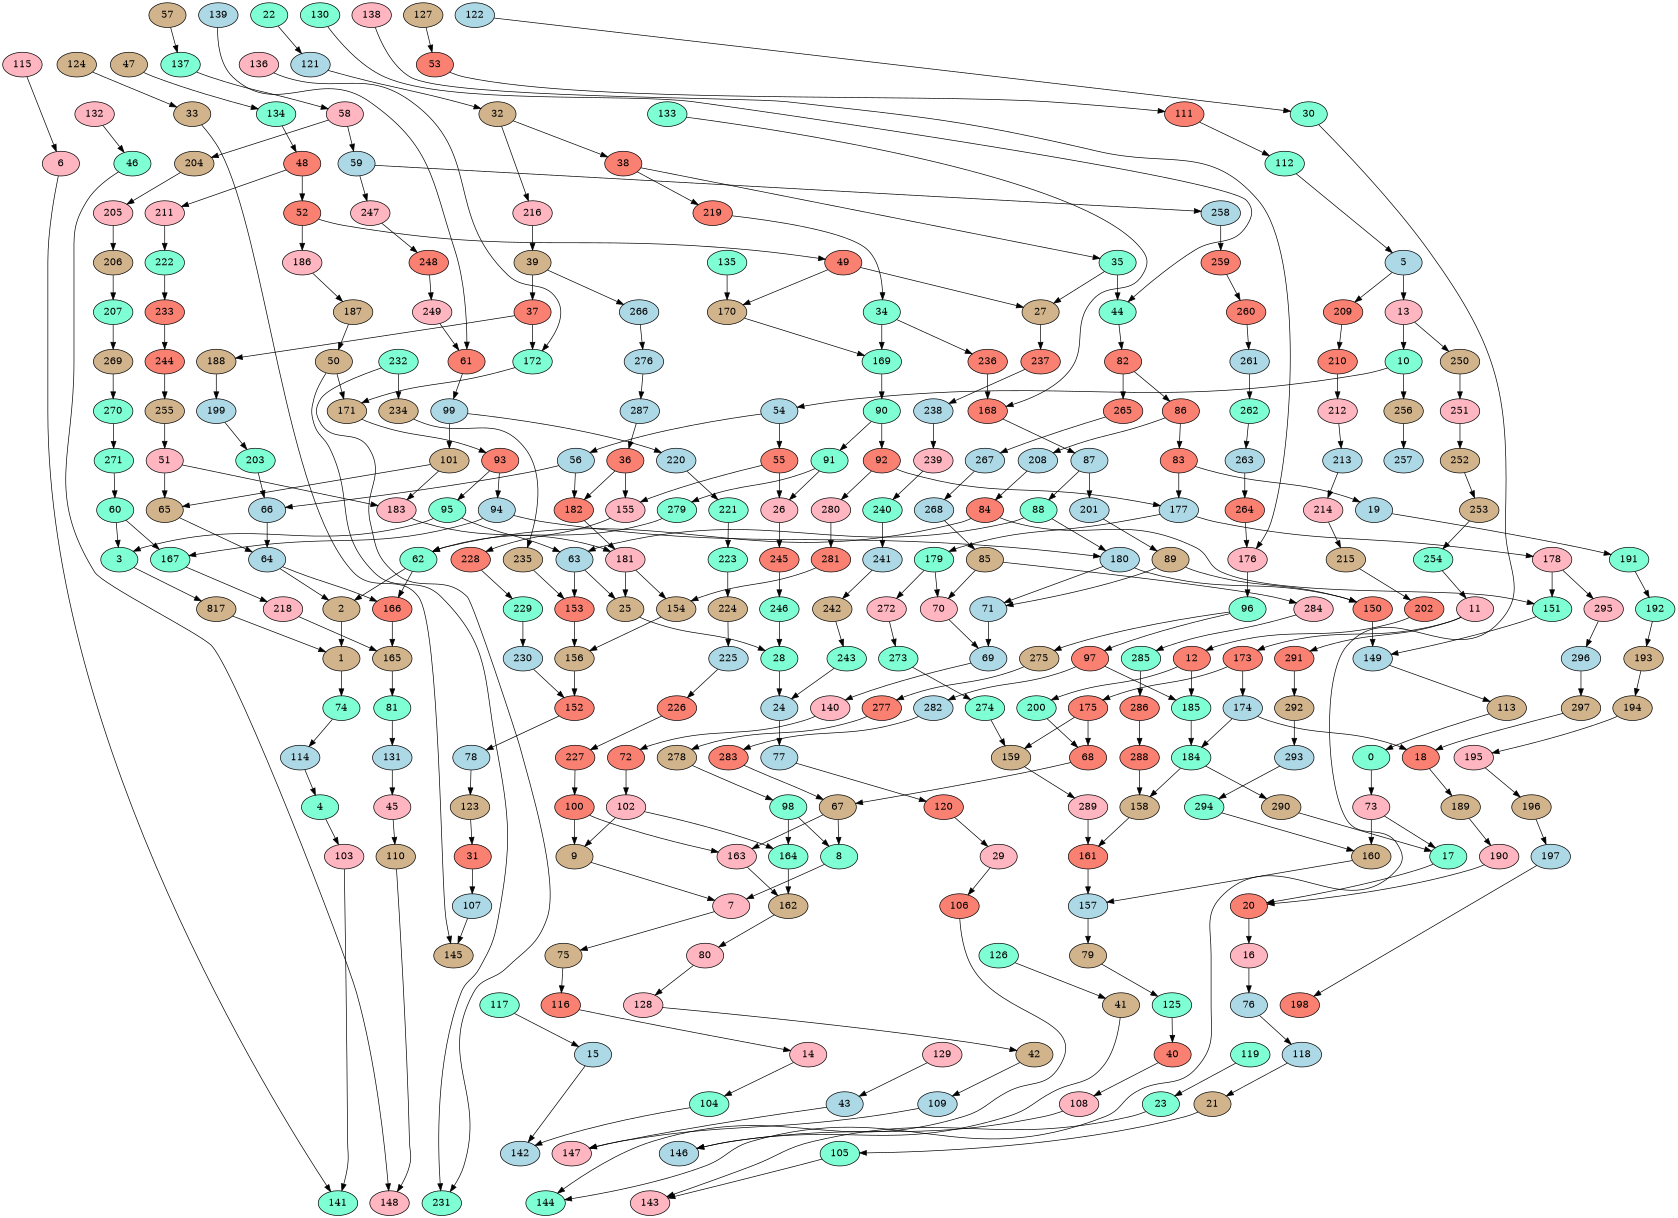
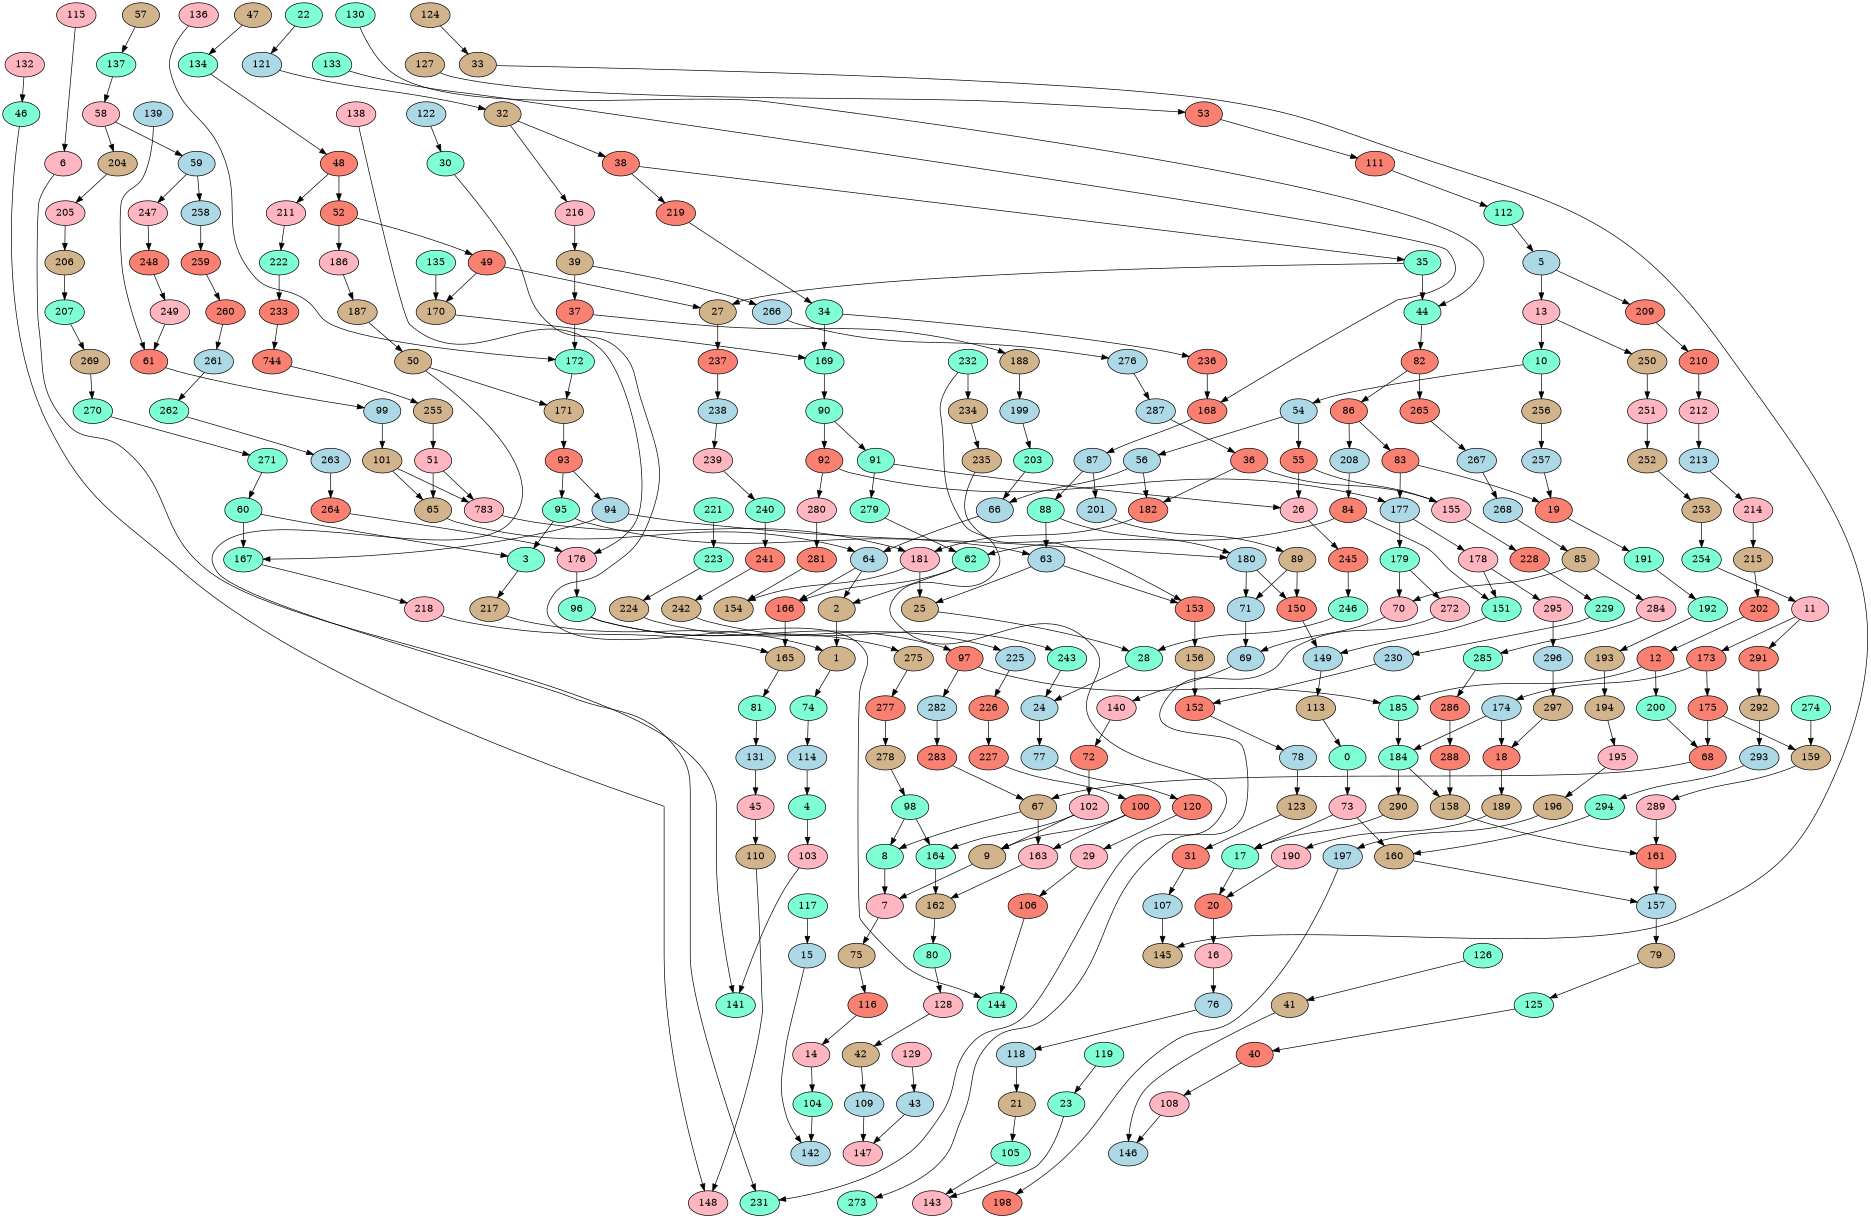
(165, 362) -> (272, 362)
(676, 461) -> none
none -> (1547, 482)
(396, 510) -> (484, 510)
(1374, 510) -> (1554, 510)
(882, 560) -> (765, 560)
(216, 609) -> (490, 609)
(629, 632) -> none
(939, 682) -> none
(705, 956) -> (932, 956)
